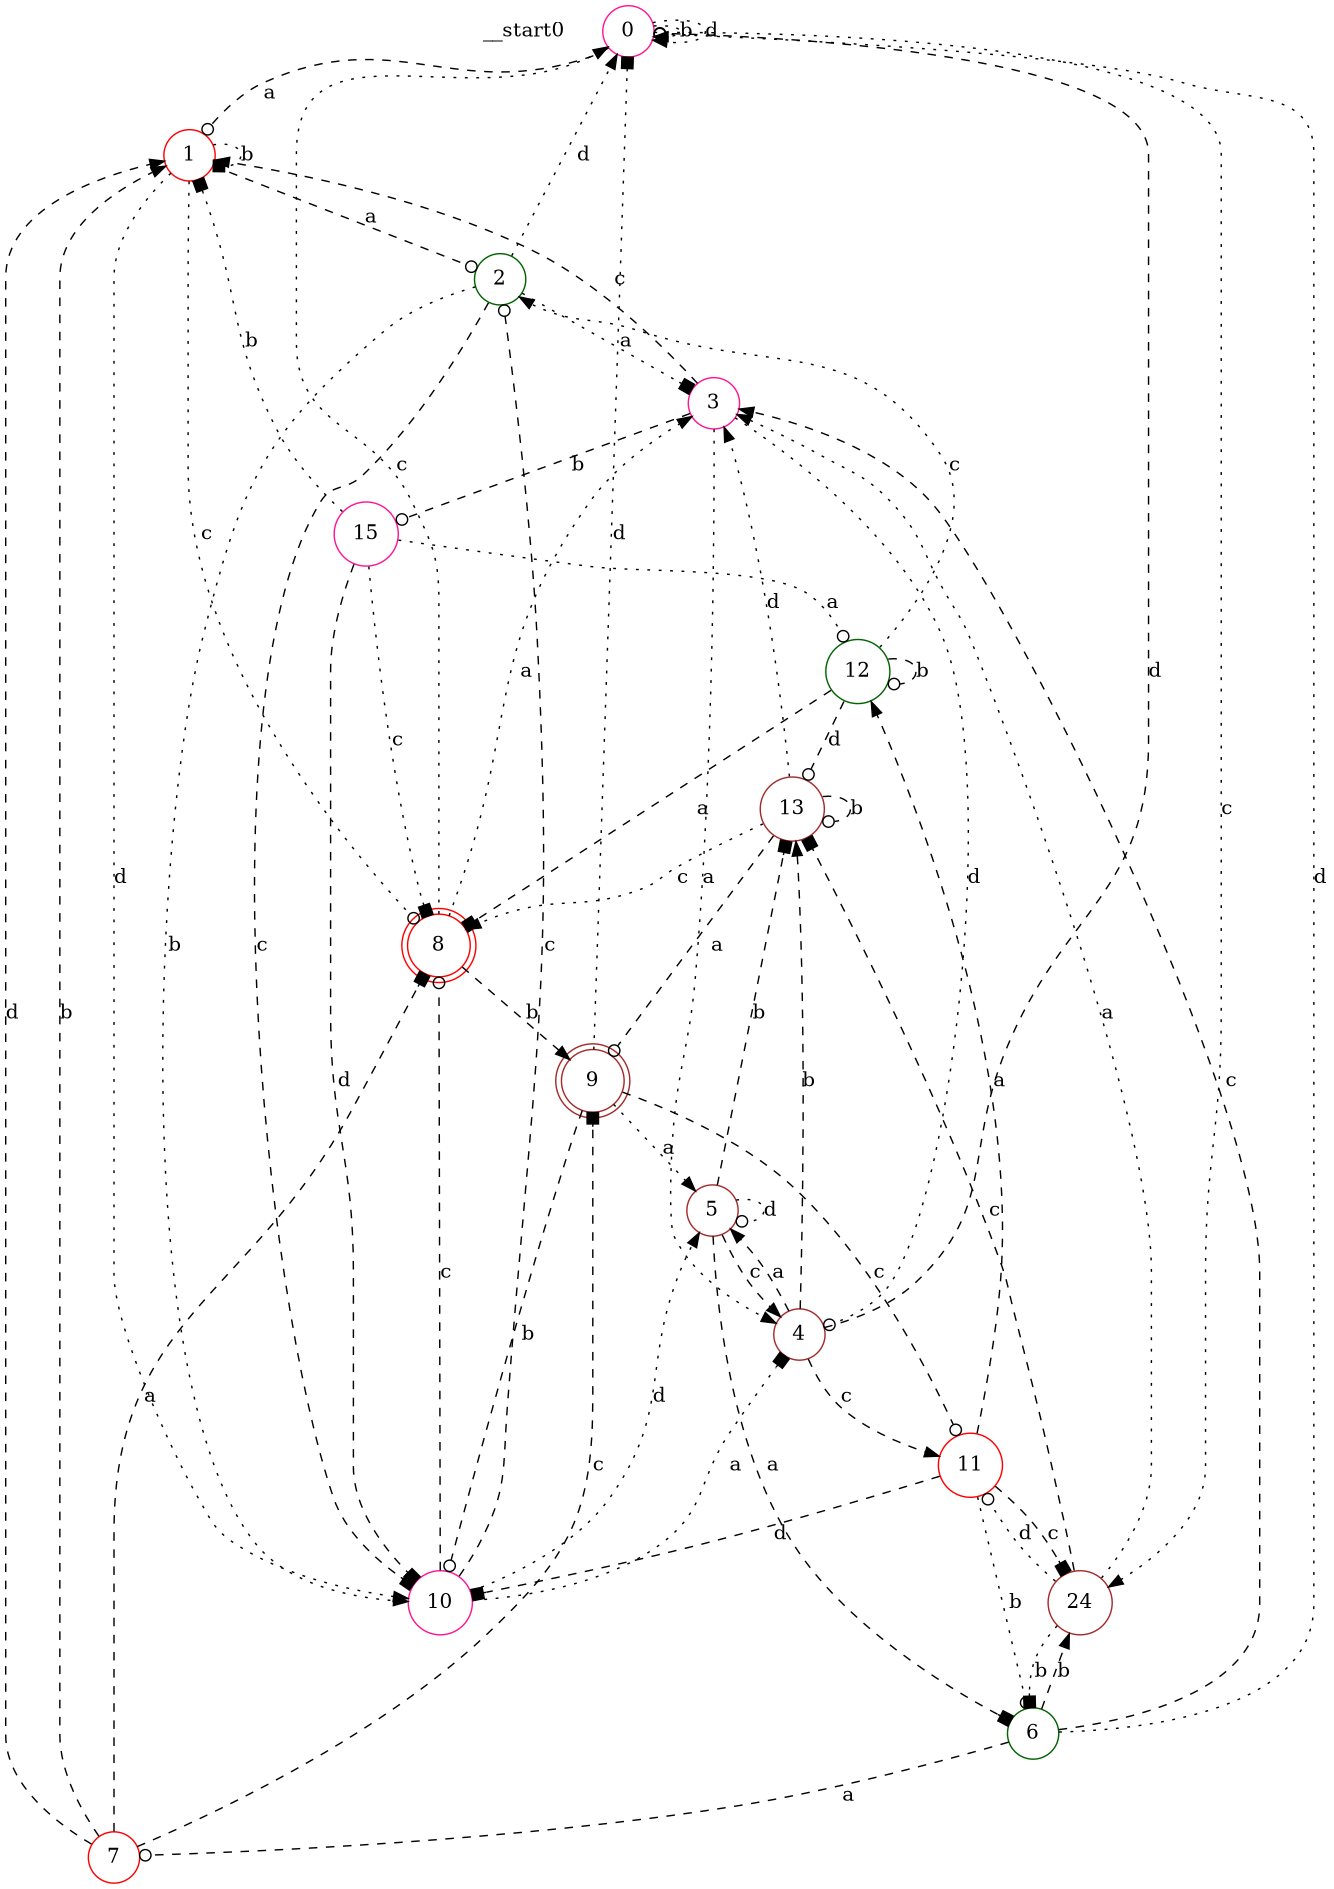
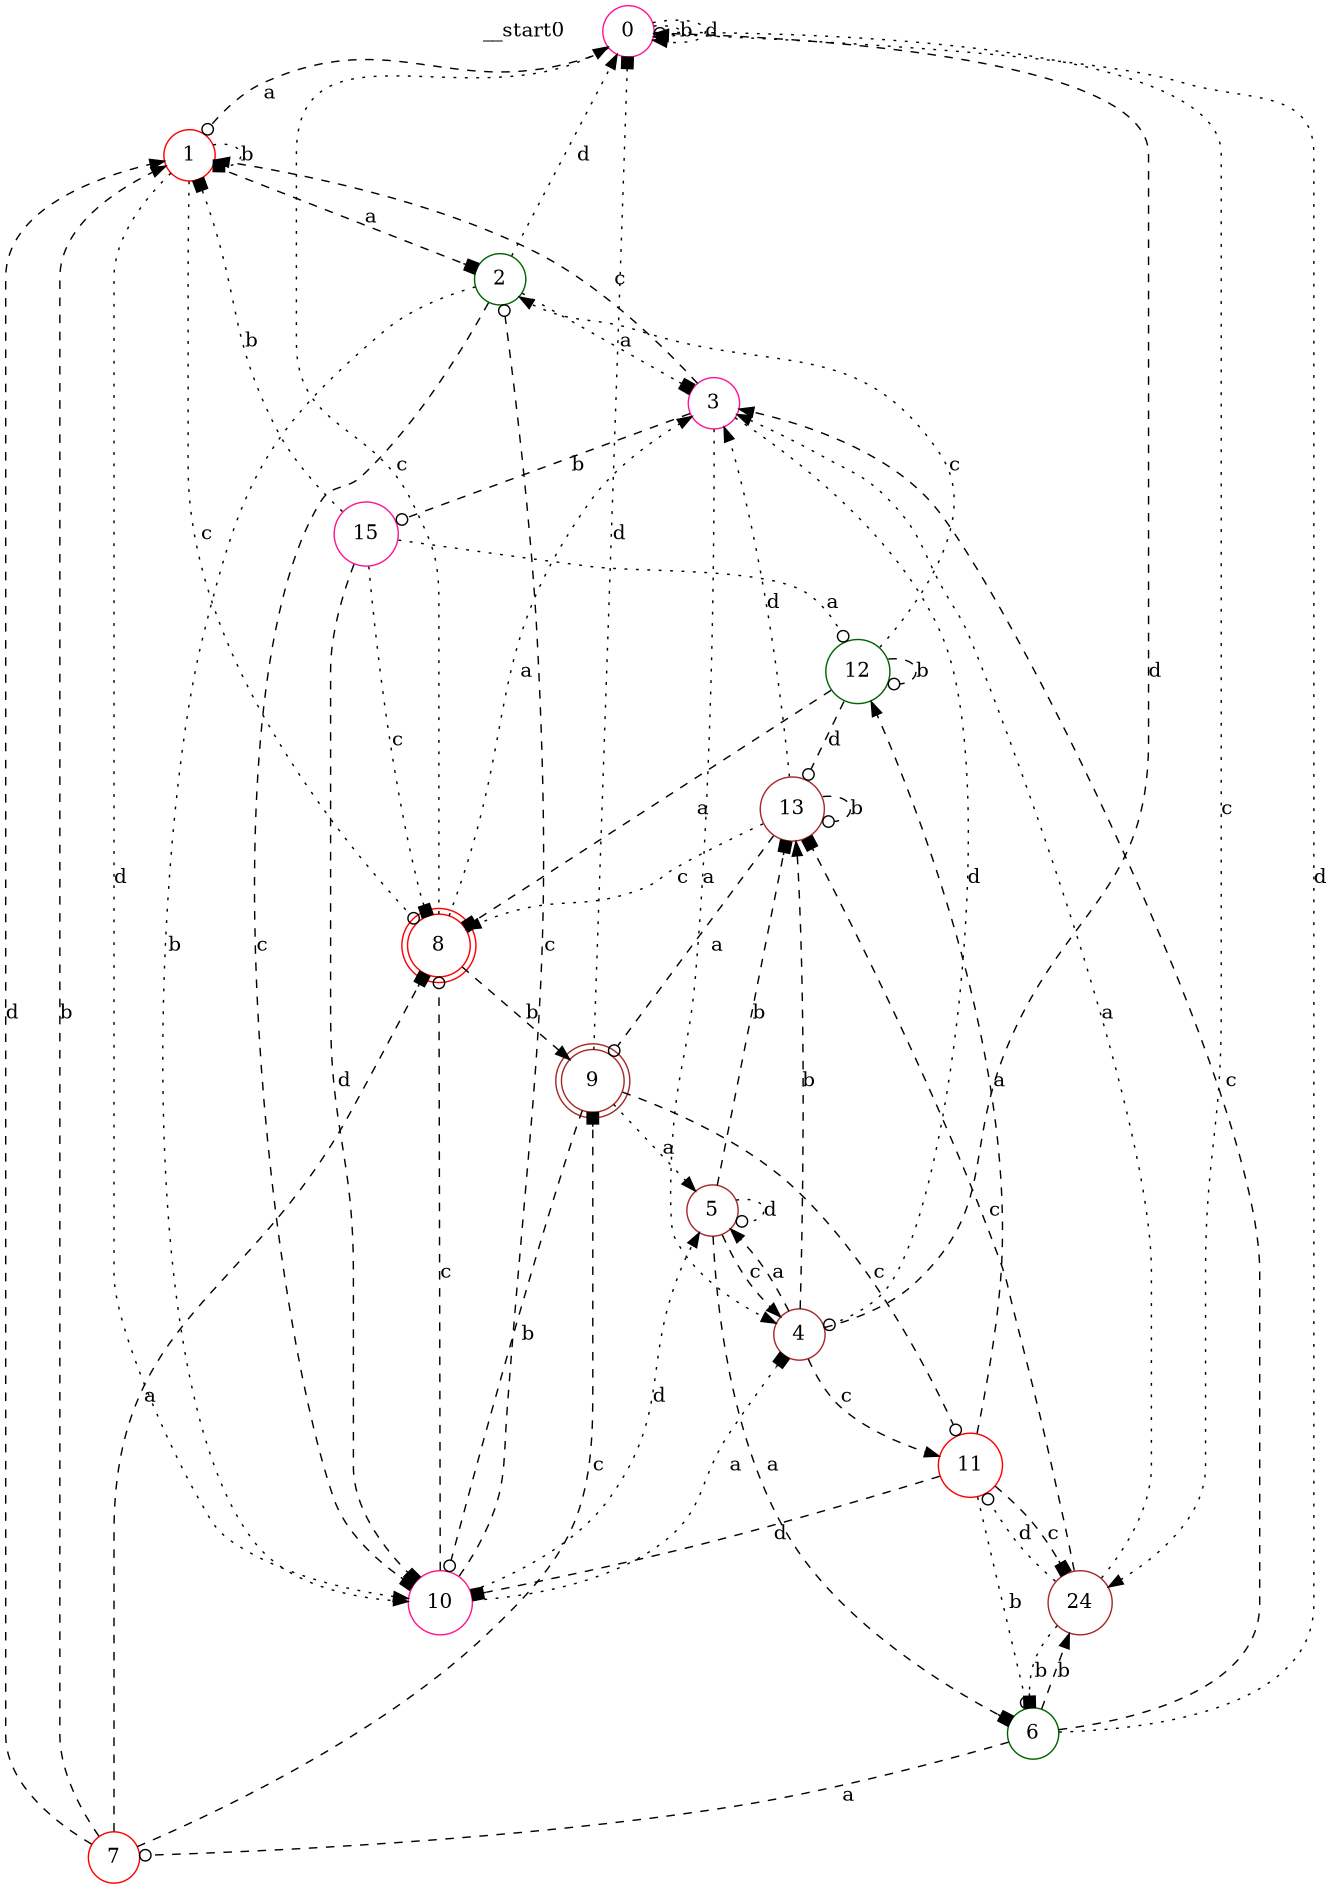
(338, 215) -> (338, 215)
(1314, 693) -> (1314, 693)
